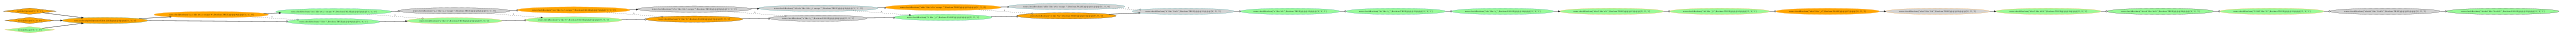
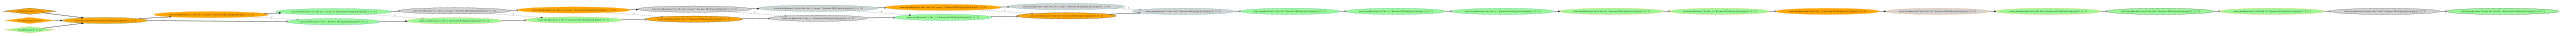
(30, 20) -> (30, 20)
